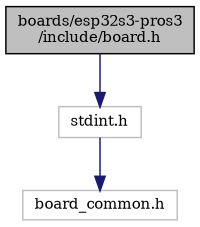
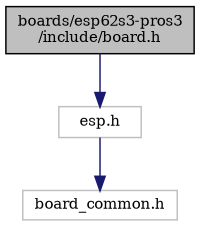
(100, 30) -> (100, 30)
(100, 122) -> (100, 122)
